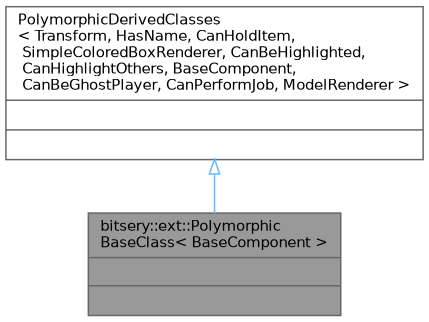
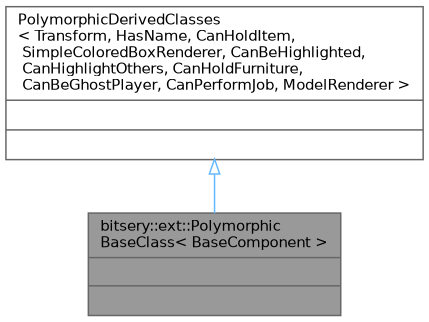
(157, 69) -> (161, 69)
